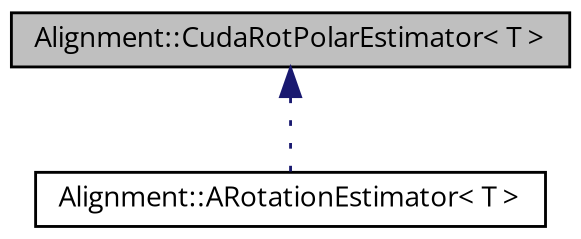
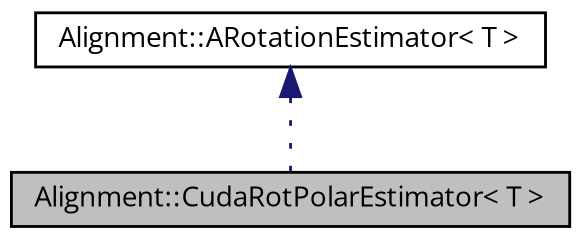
(291, 135) -> (291, 135)
